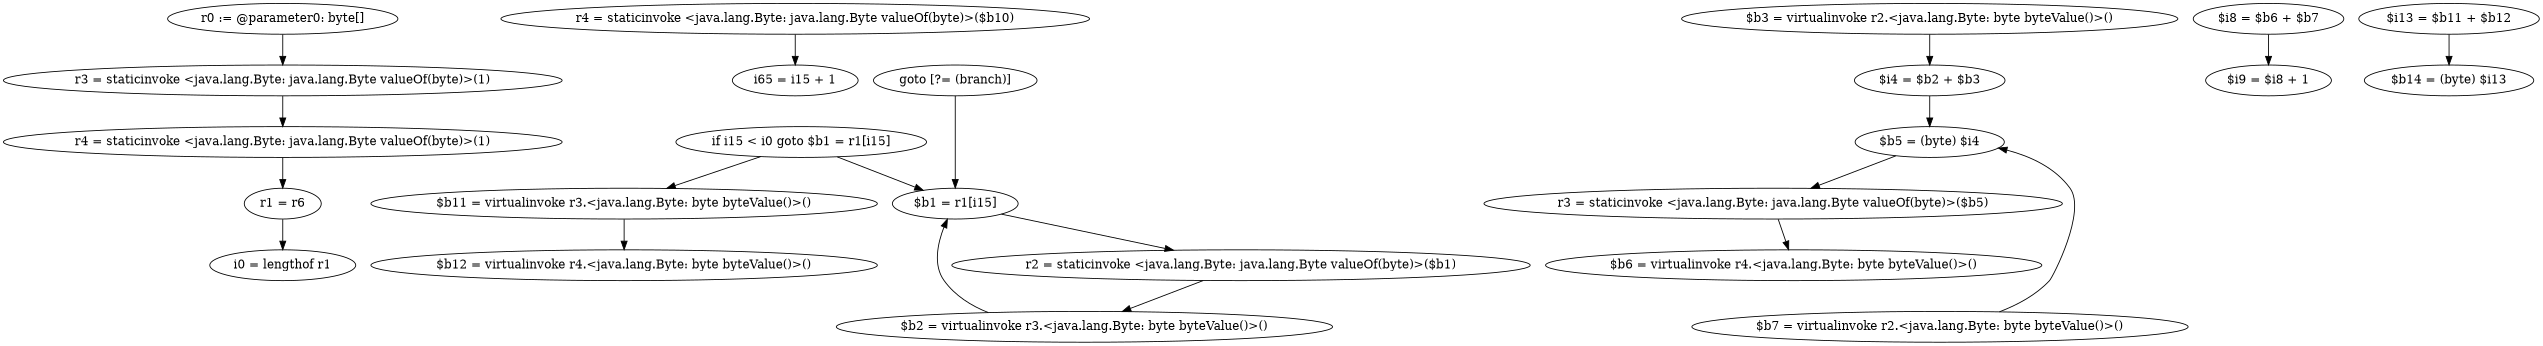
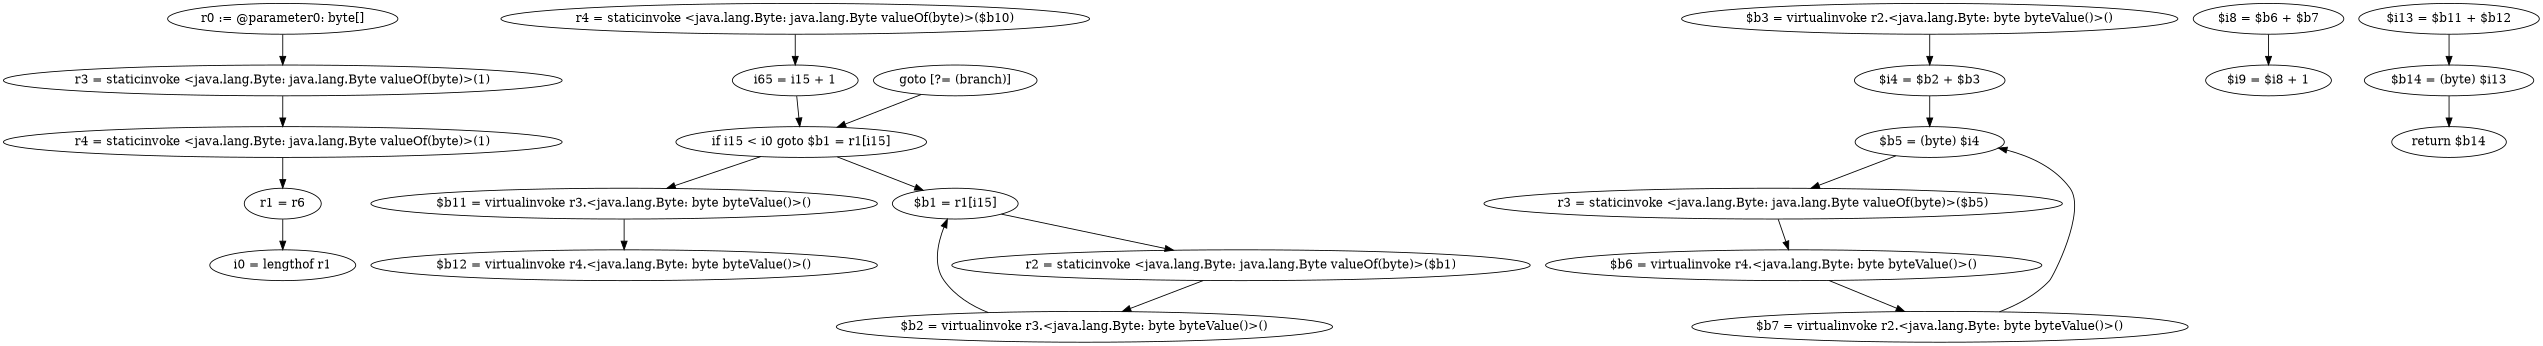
none -> (798, 107)
(955, 138) -> (883, 109)
none -> (2449, 142)
none -> (1863, 294)
